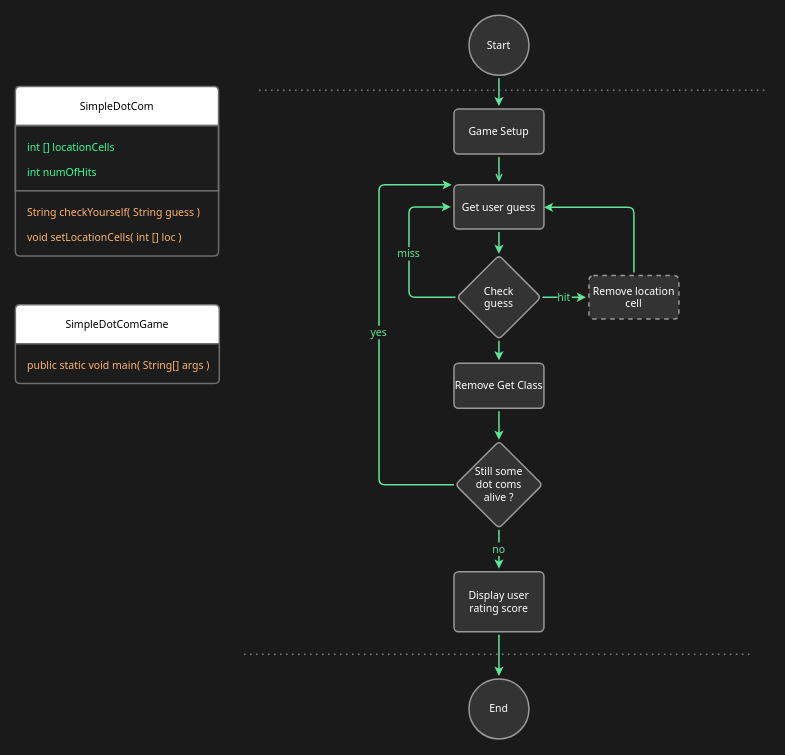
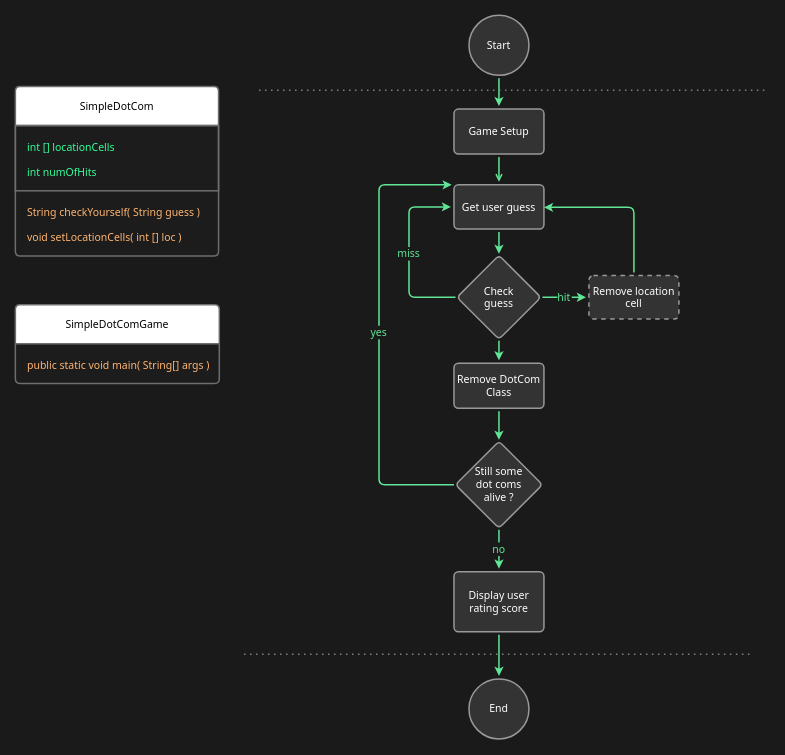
(499, 386) -> (499, 386)
